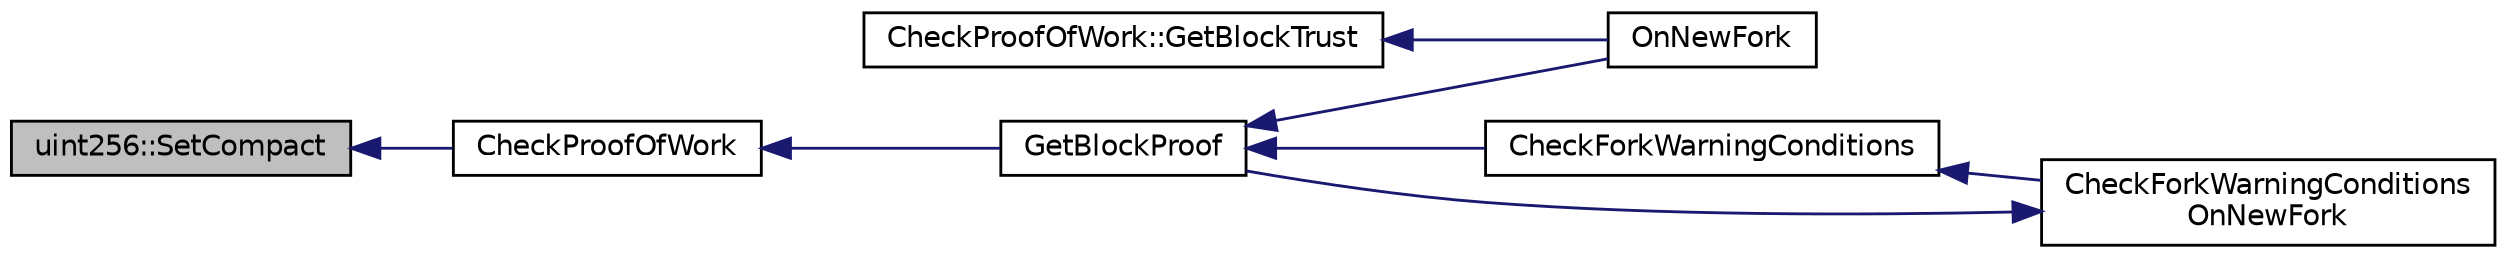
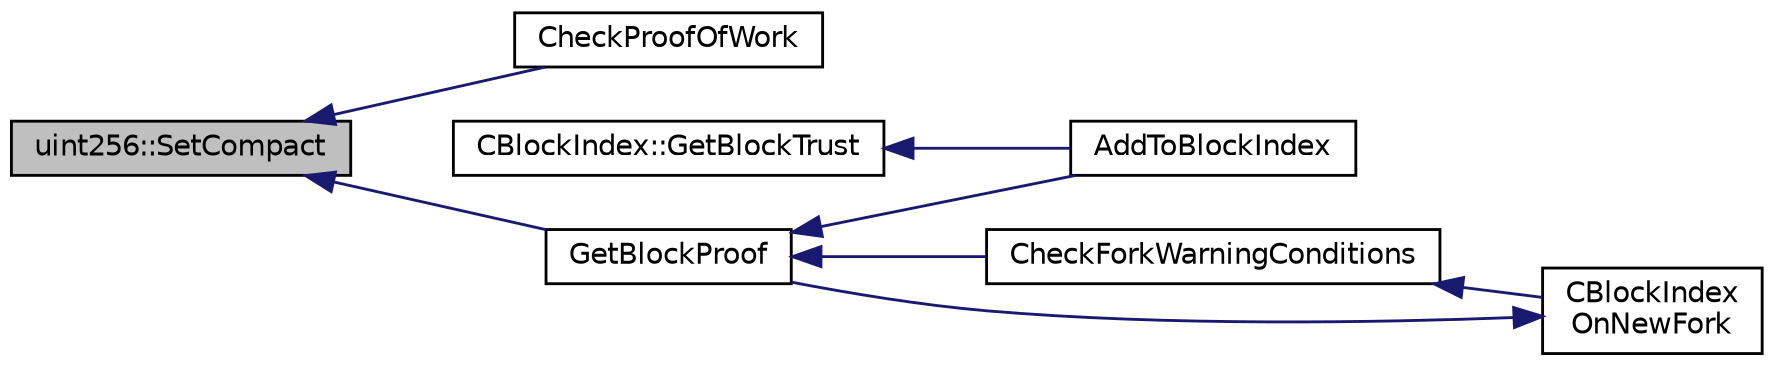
(1123, 40) -> (669, 148)
(1712, 40) -> (1213, 148)
(896, 148) -> (440, 206)
(2268, 202) -> (1652, 311)
